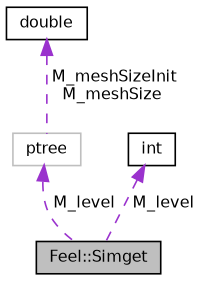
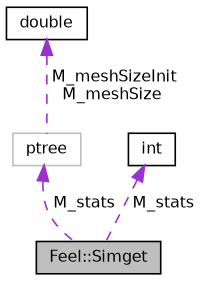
(82, 204) -> (82, 204)
(162, 204) -> (162, 204)
